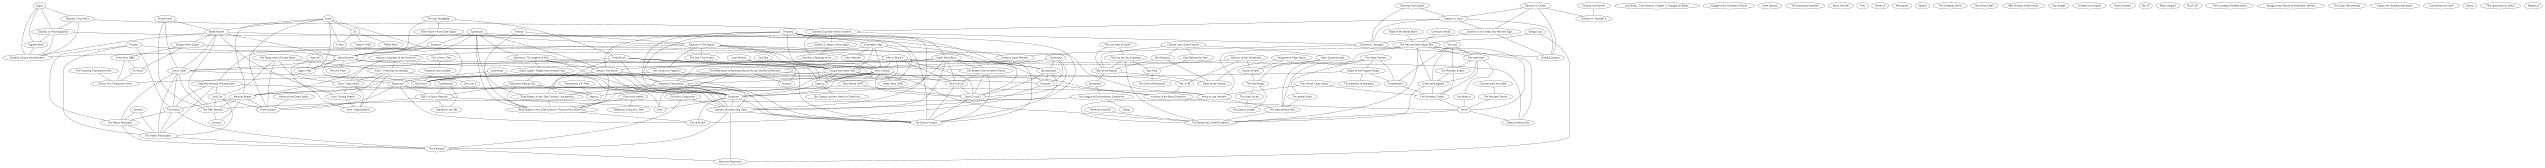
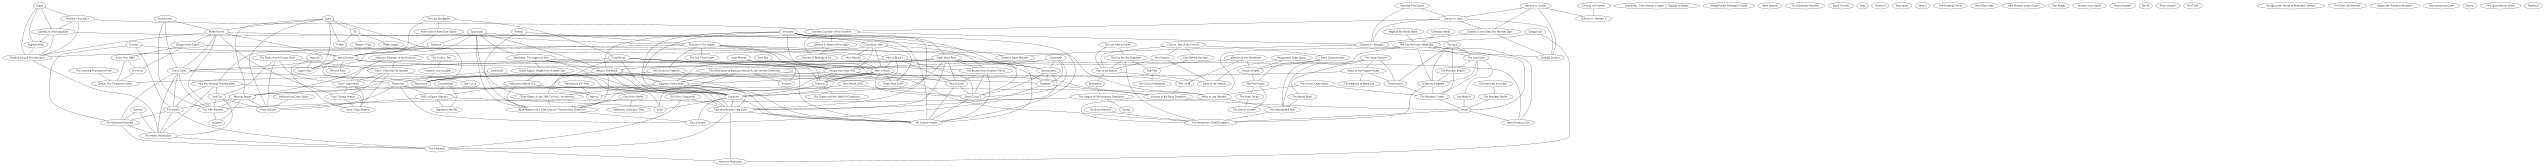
(2230, 6) -> none
(391, 45) -> (391, 45)
(64, 97) -> (103, 91)
(1344, 110) -> none
(120, 123) -> (120, 123)
